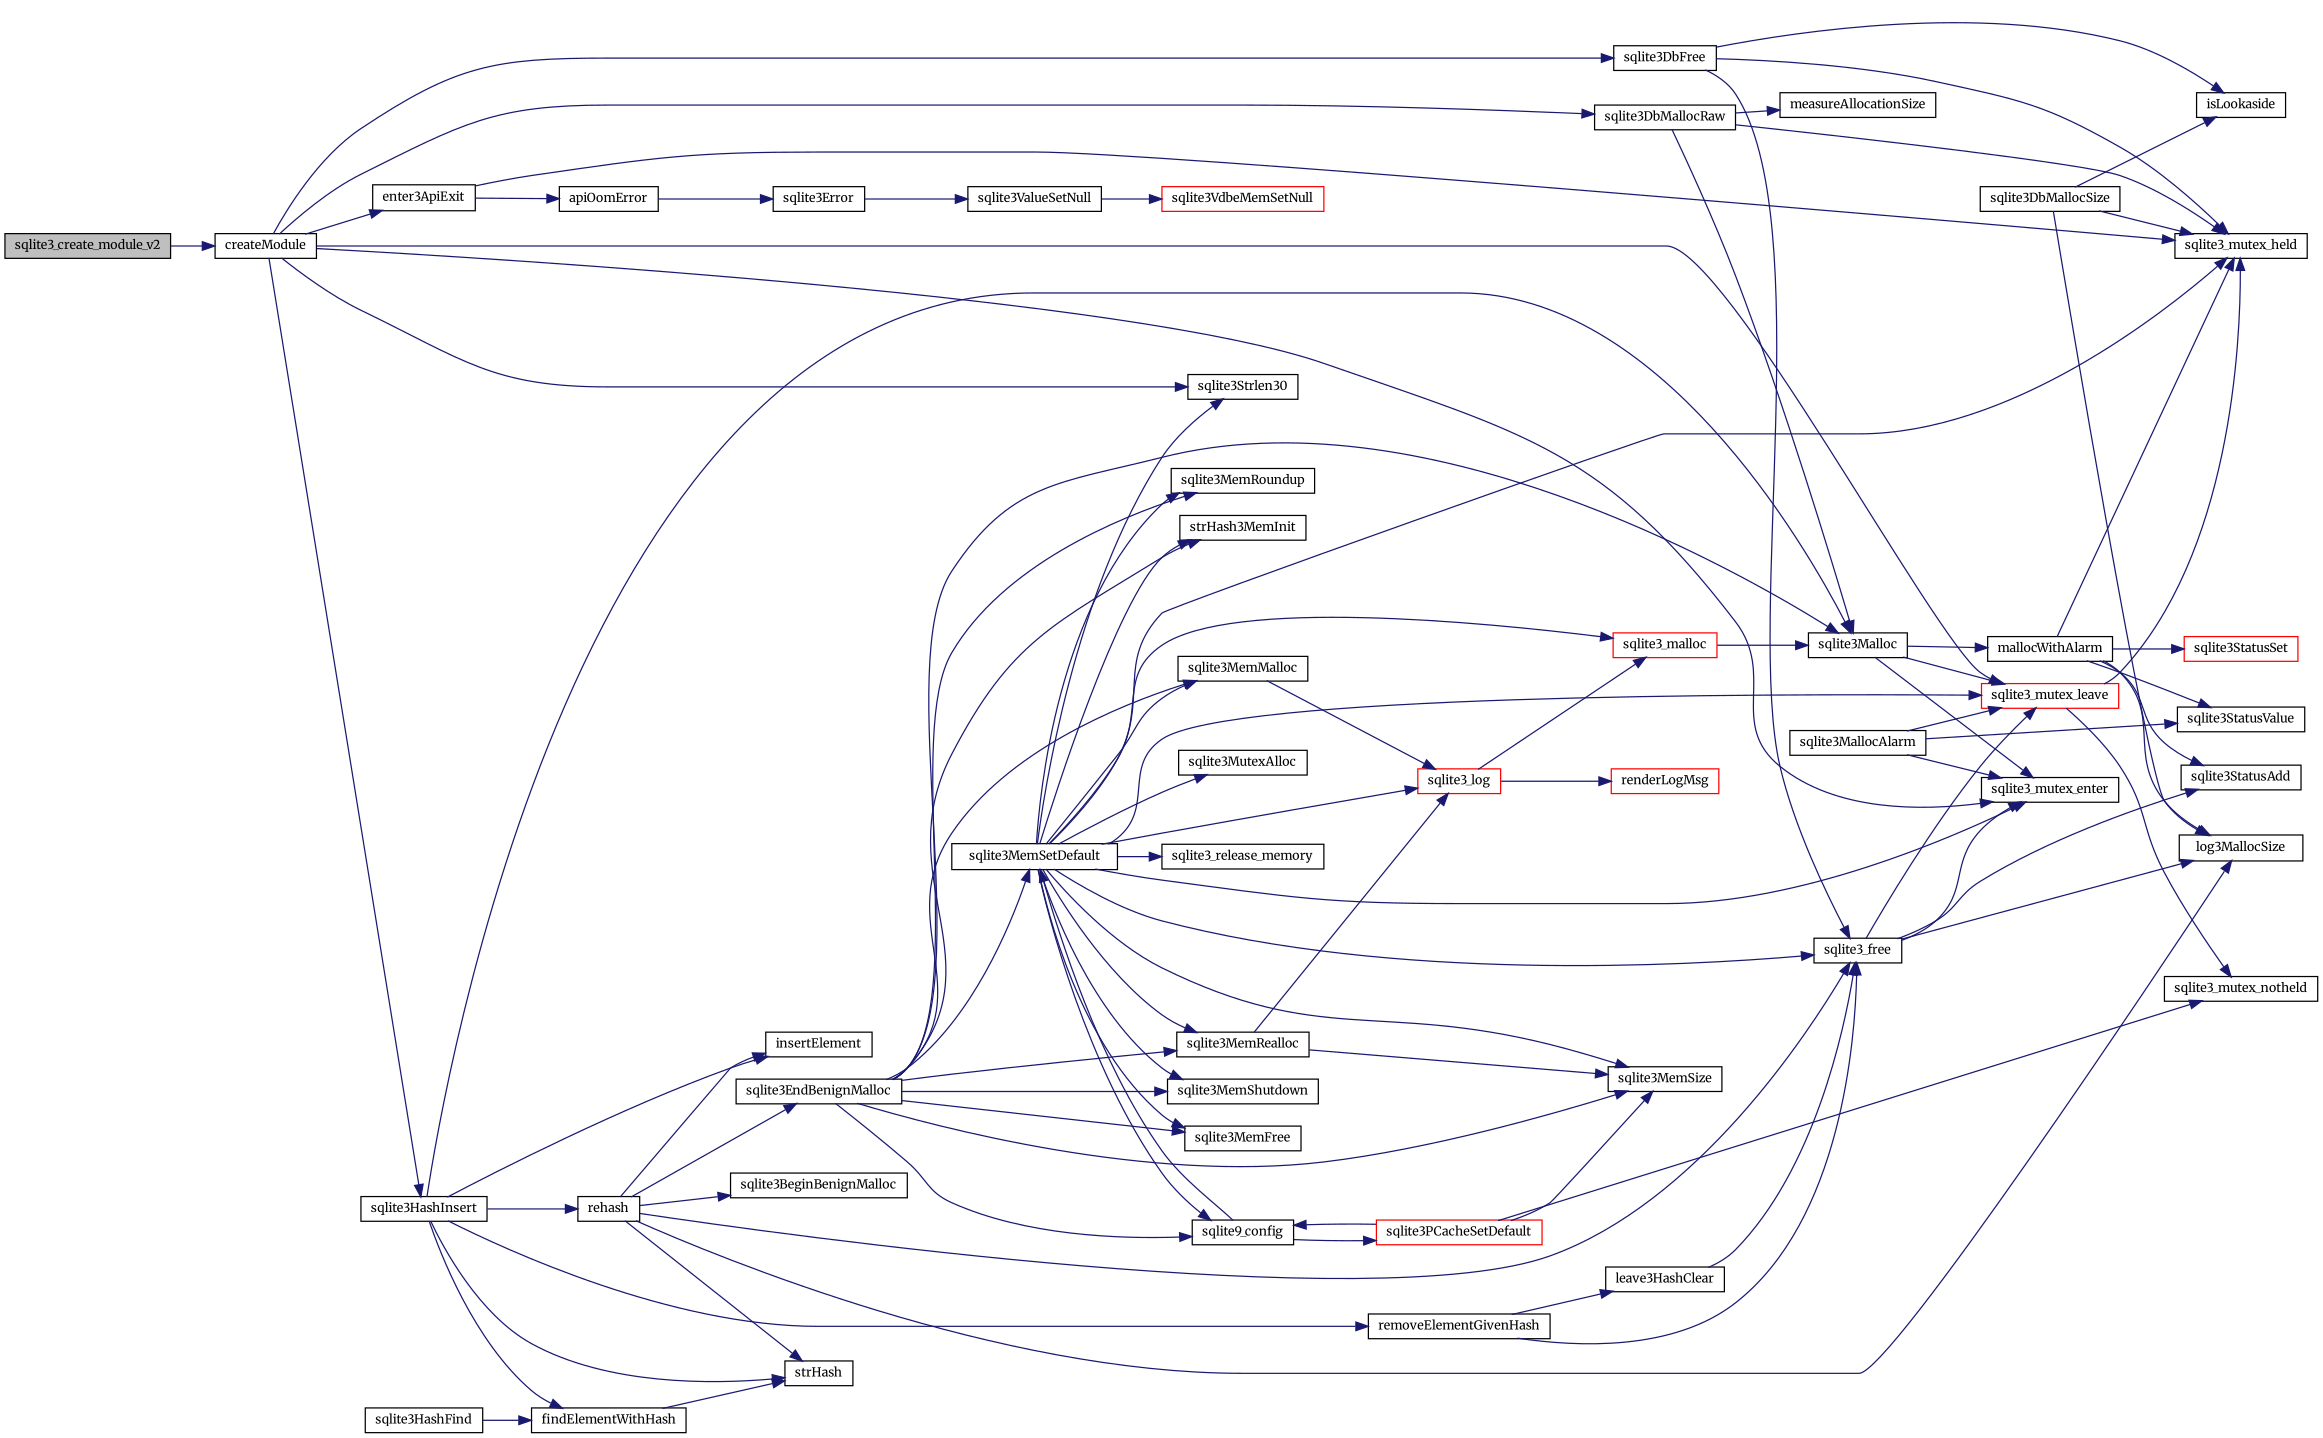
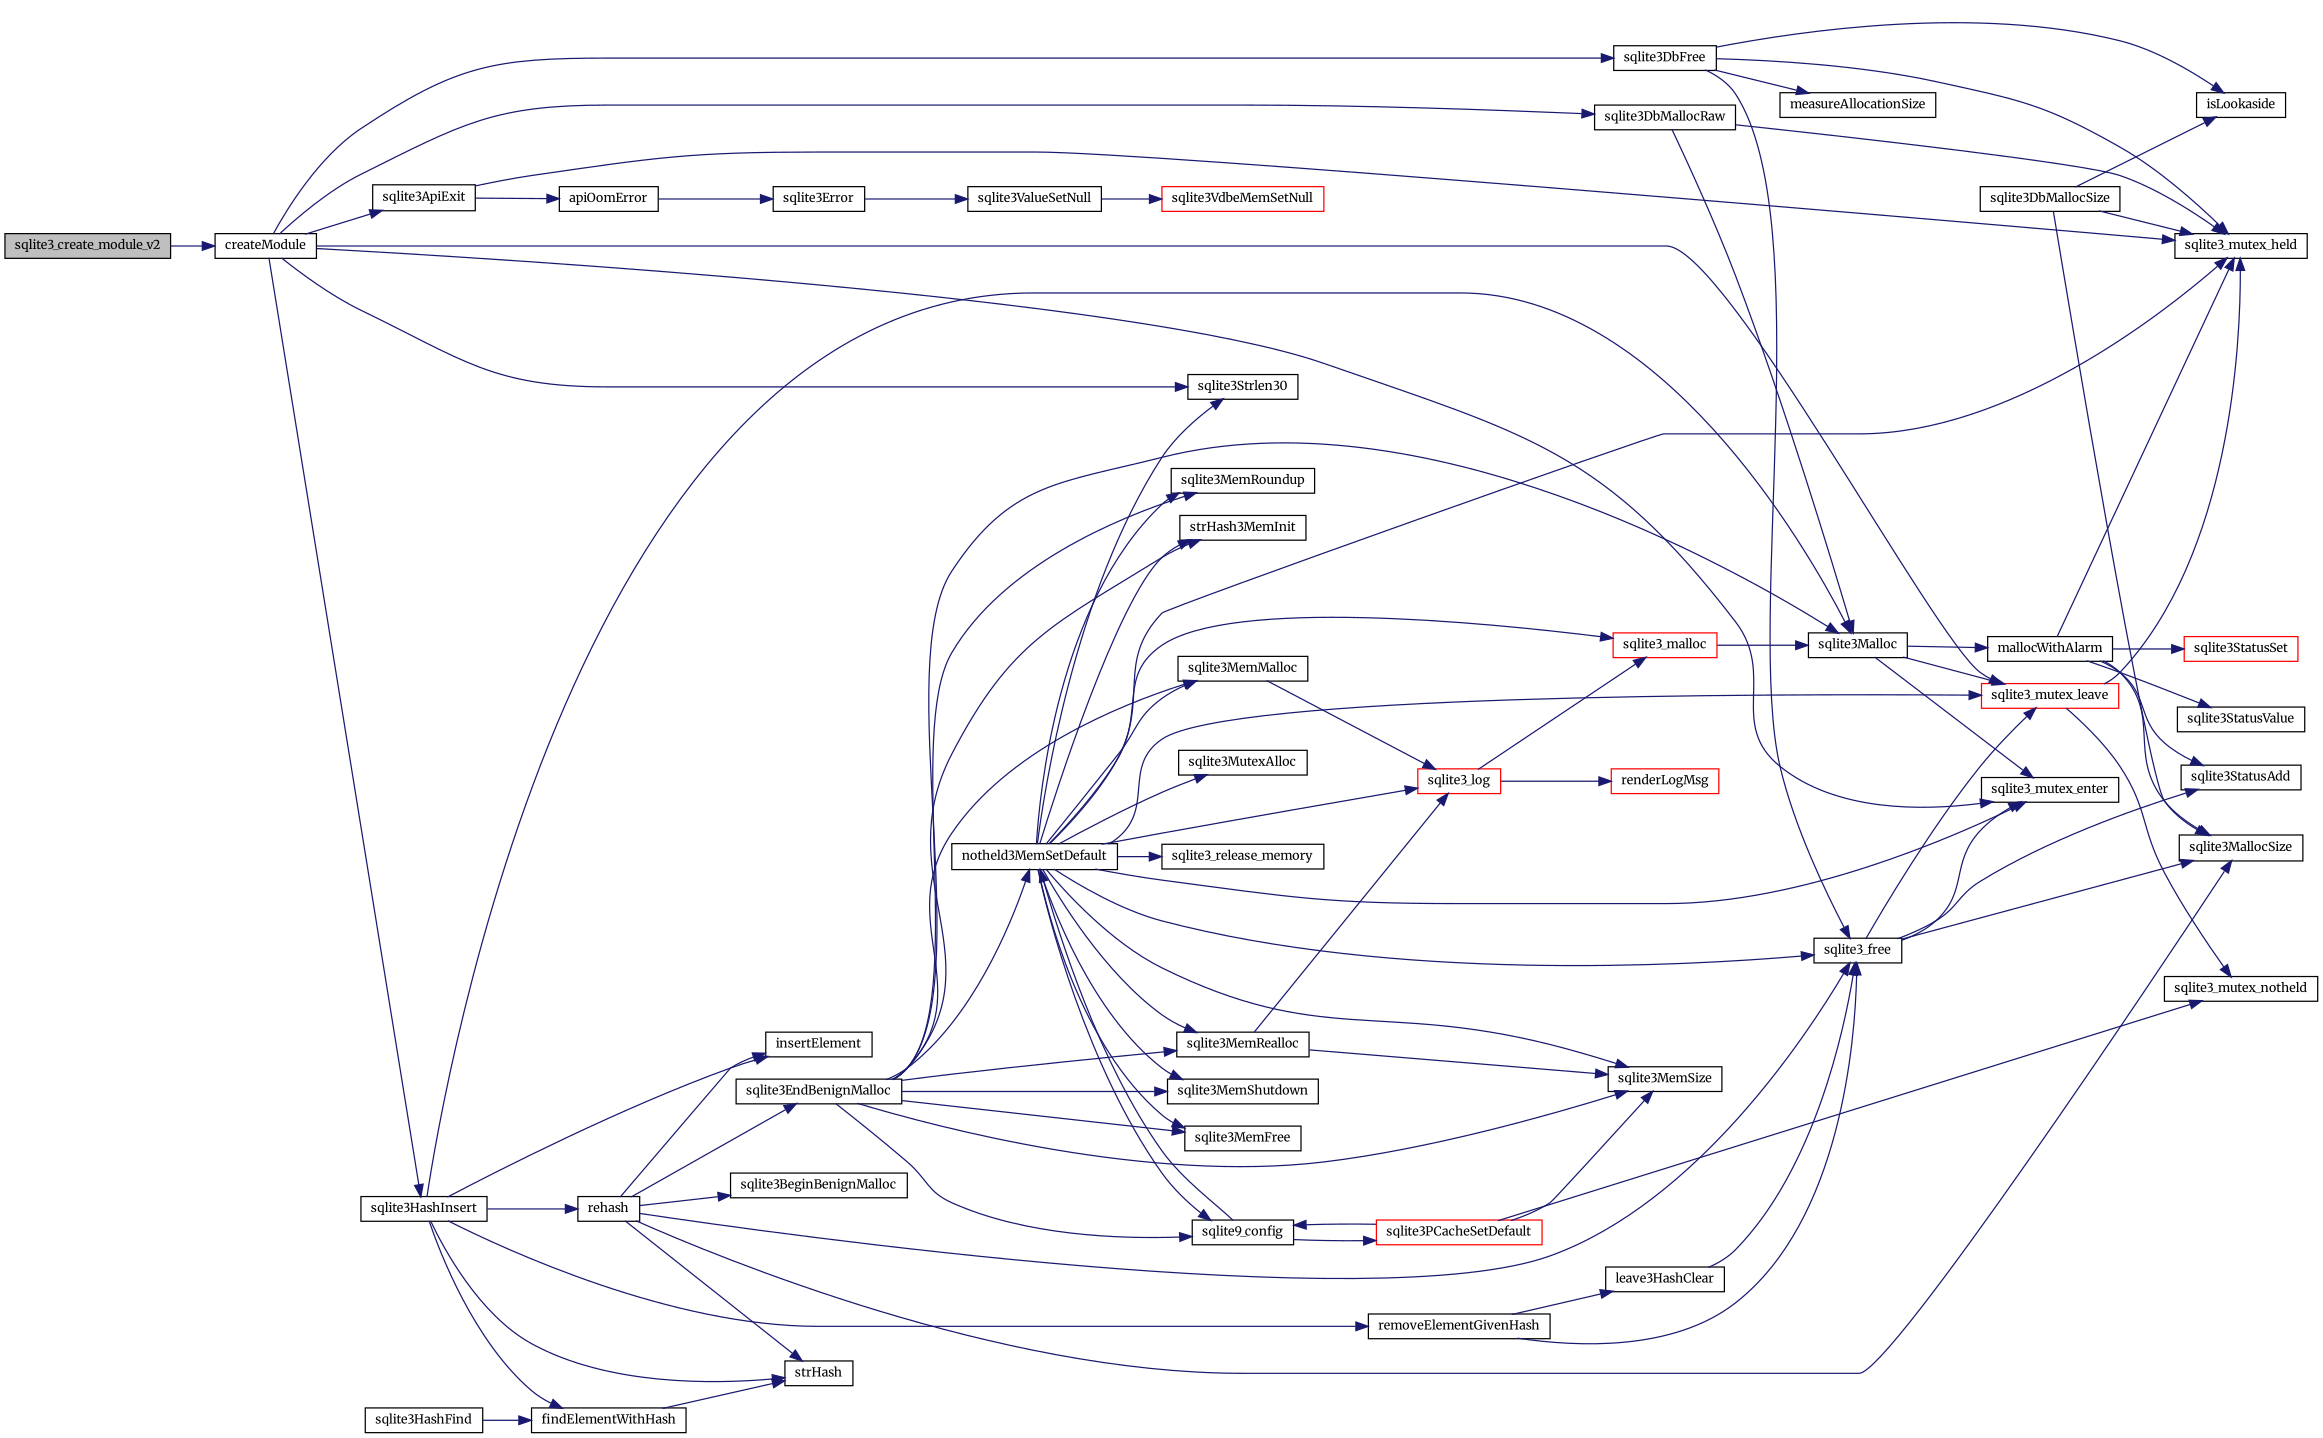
(1751, 112) -> (1756, 80)
(424, 198) -> (424, 198)
(1858, 743) -> none
(2241, 848) -> (2241, 848)
(1035, 857) -> (1035, 857)
